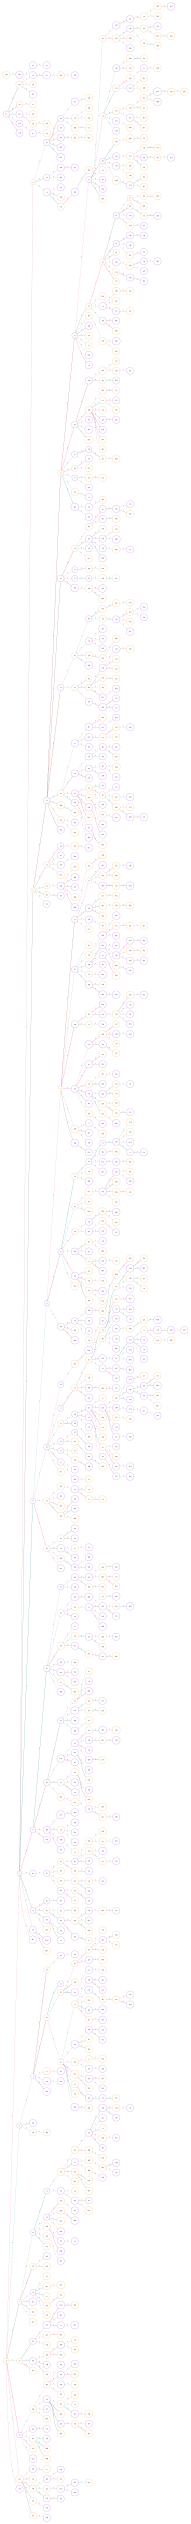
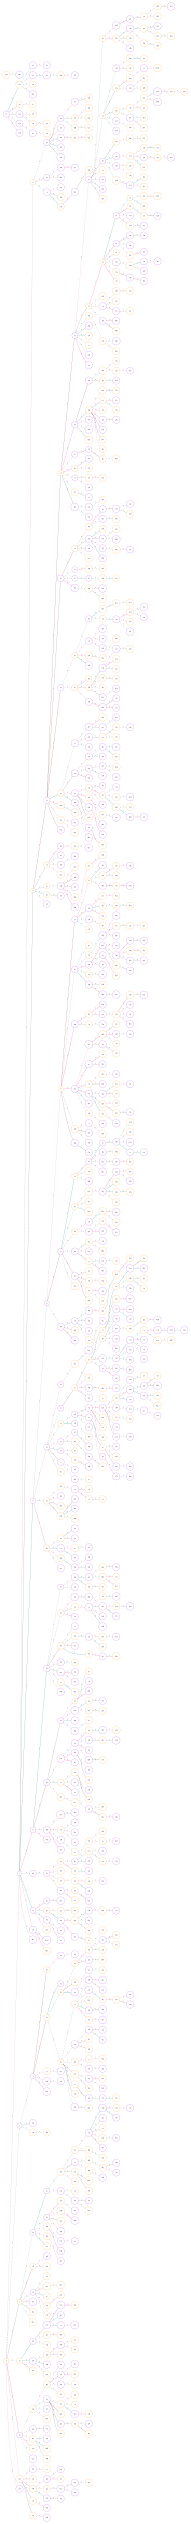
(82, 1650) -> (74, 1653)
